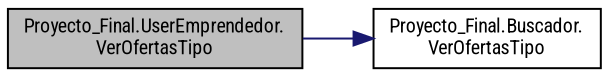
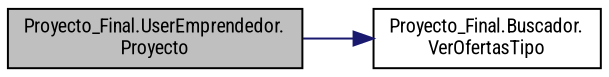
(155, 39) -> (155, 39)
